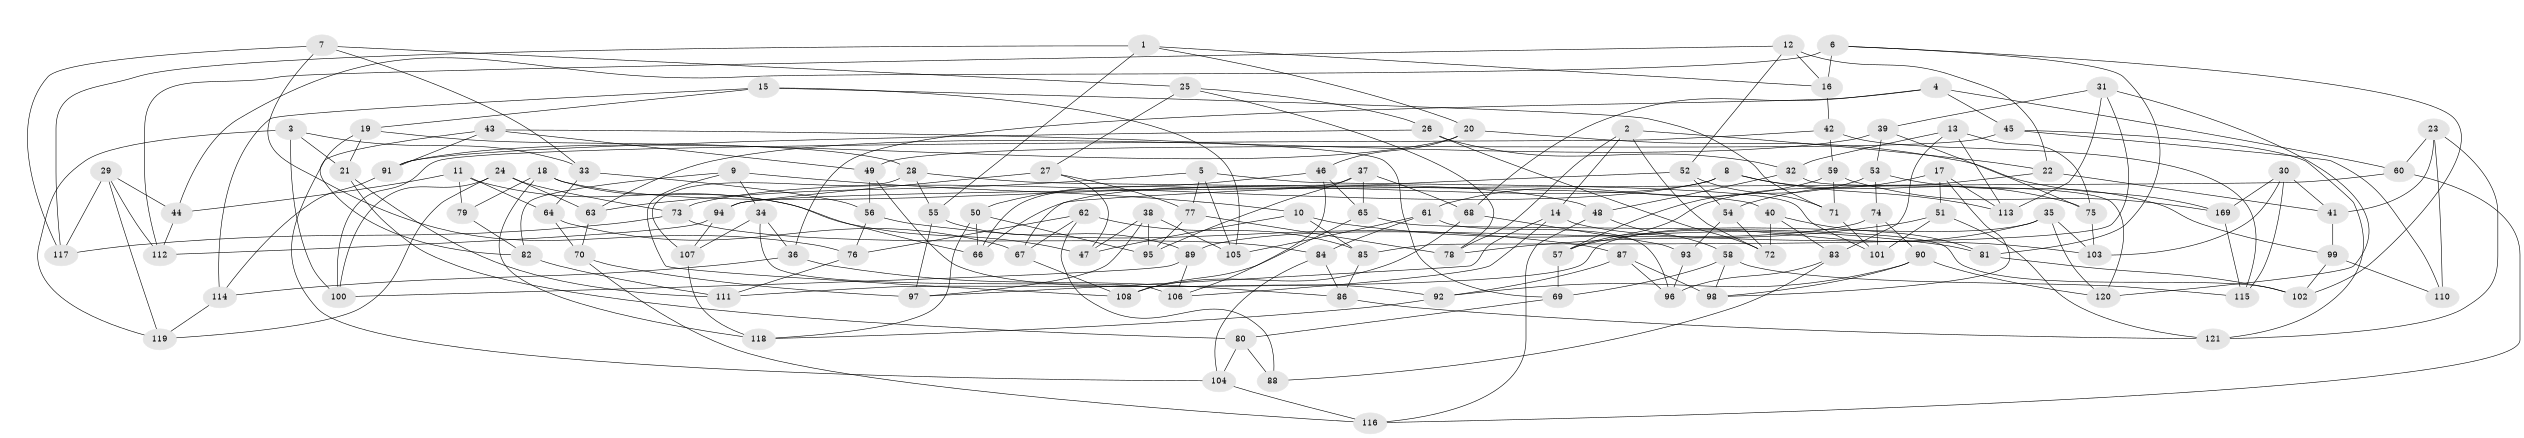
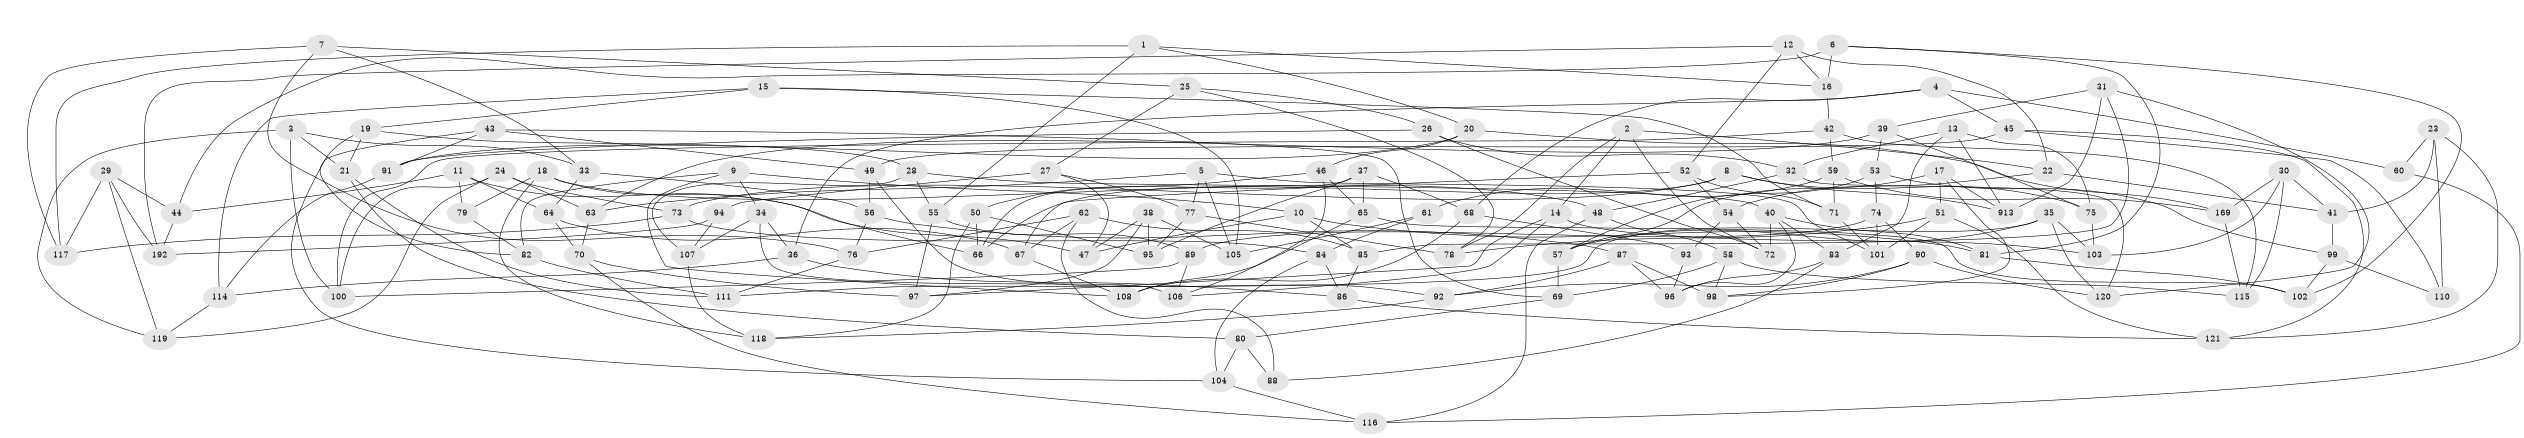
(1764, 186) -> none
(2006, 213) -> (2006, 213)
(1567, 230) -> (1767, 282)
(160, 255) -> (160, 255)
